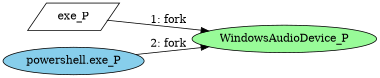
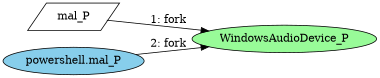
(74, 17) -> (74, 17)
(74, 61) -> (74, 61)
